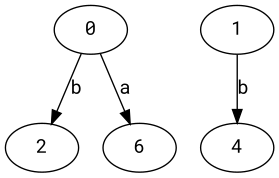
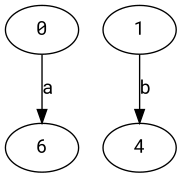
(42, 148) -> none
